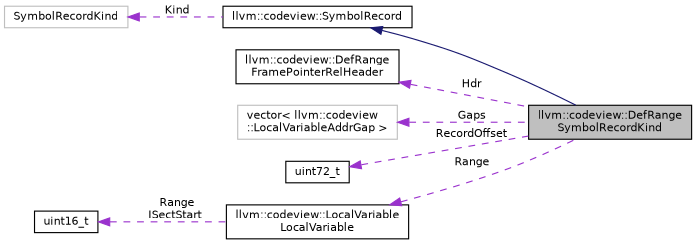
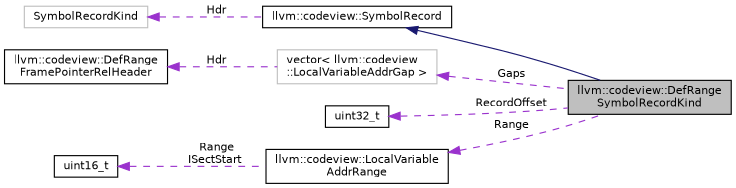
(175, 11) -> (215, 11)
(470, 96) -> (228, 67)
(318, 172) -> (357, 117)
(318, 222) -> (357, 166)
